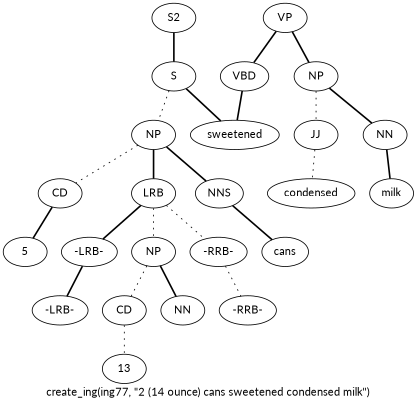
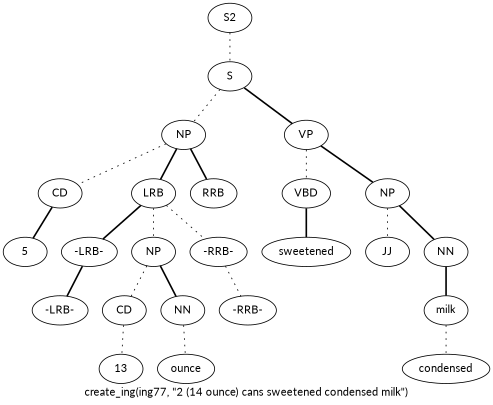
(174, 47) -> (230, 47)
(265, 47) -> (306, 164)
(204, 105) -> (268, 106)
(314, 164) -> (446, 340)
(219, 193) -> (214, 193)
(285, 252) -> none
none -> (186, 369)
